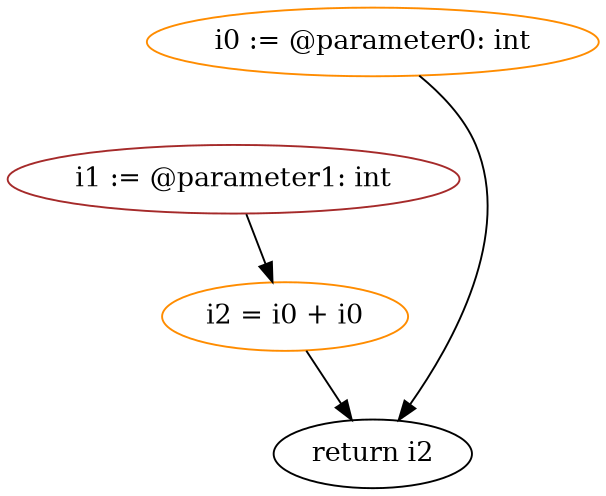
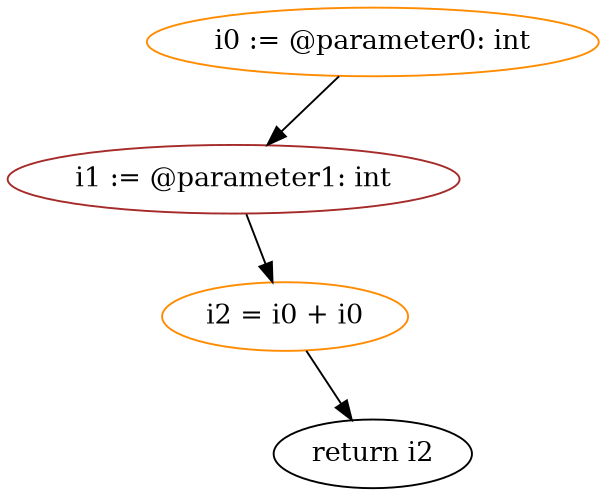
(485, 237) -> (310, 104)
